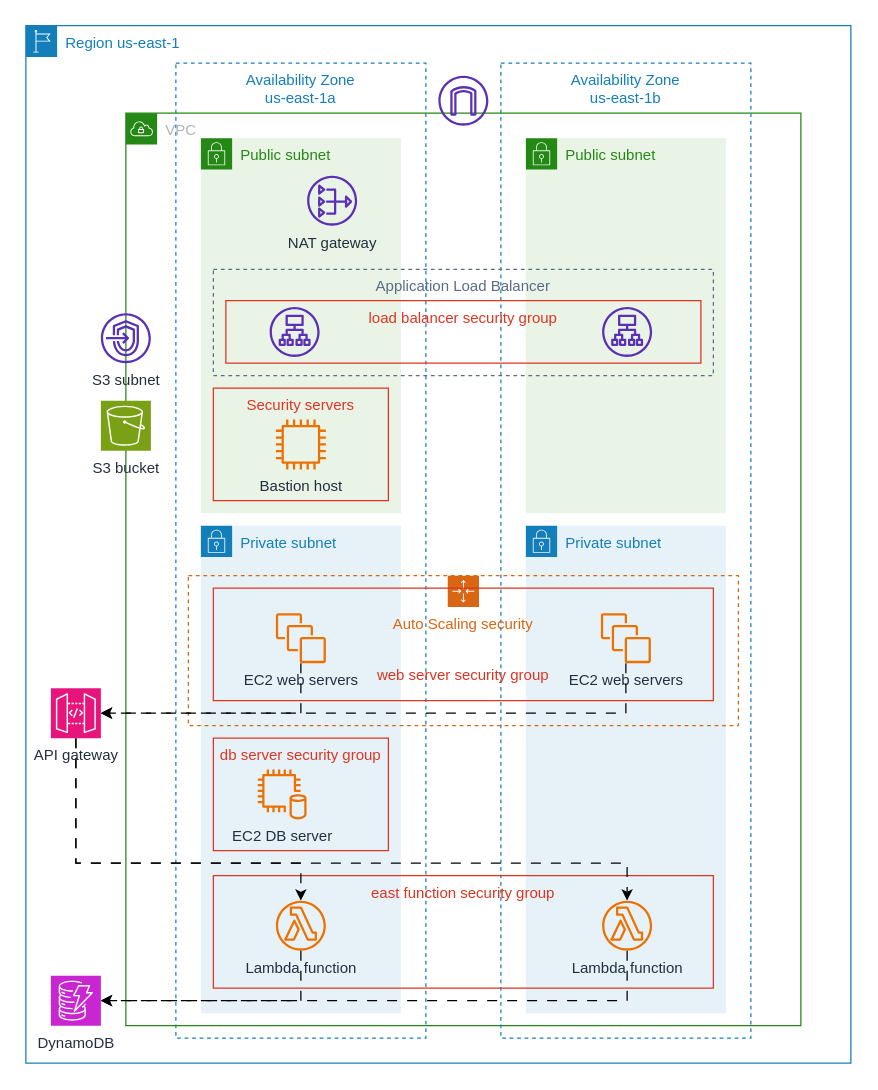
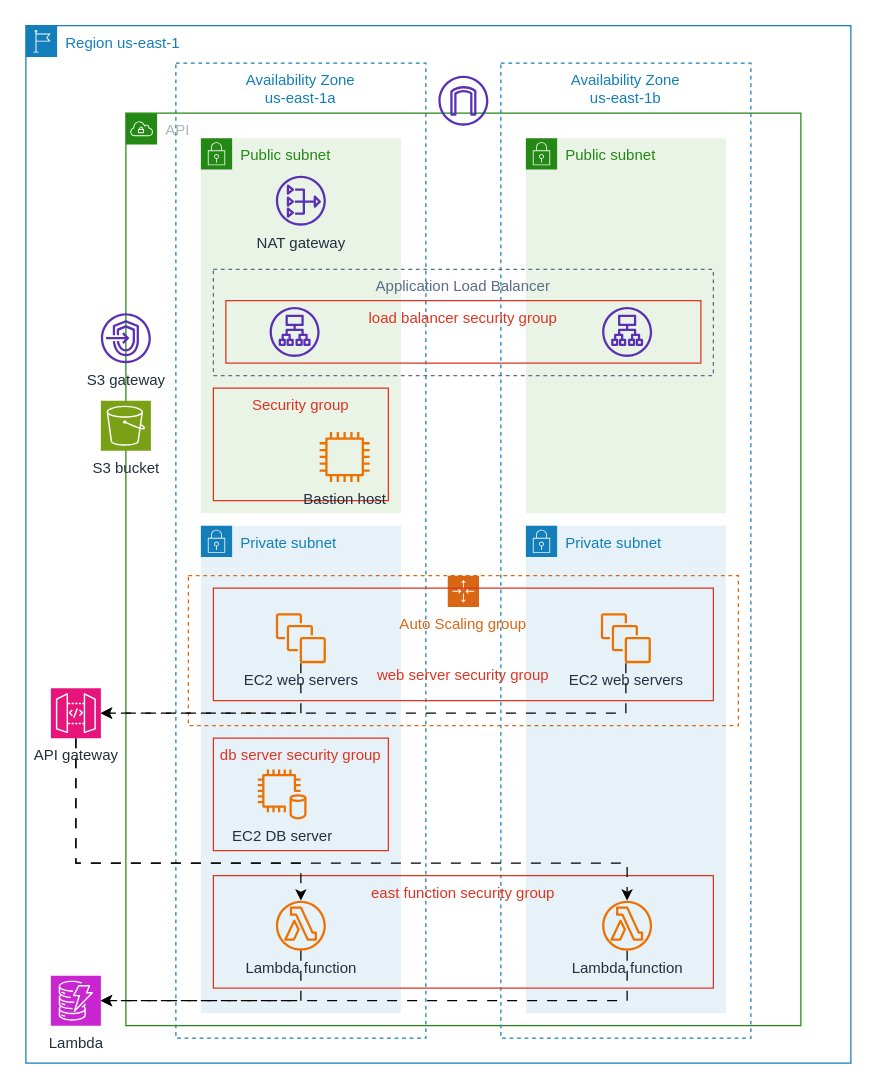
(178, 131) -> (178, 131)
(332, 201) -> (301, 201)
(126, 381) -> (126, 381)
(300, 405) -> (300, 405)
(301, 444) -> (344, 457)
(463, 625) -> (463, 625)
(76, 1043) -> (76, 1043)
